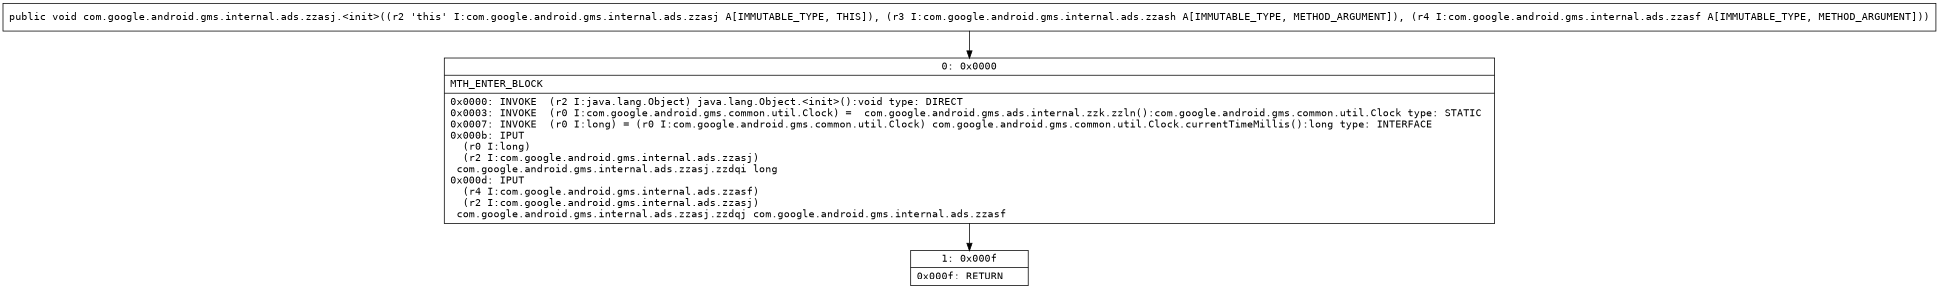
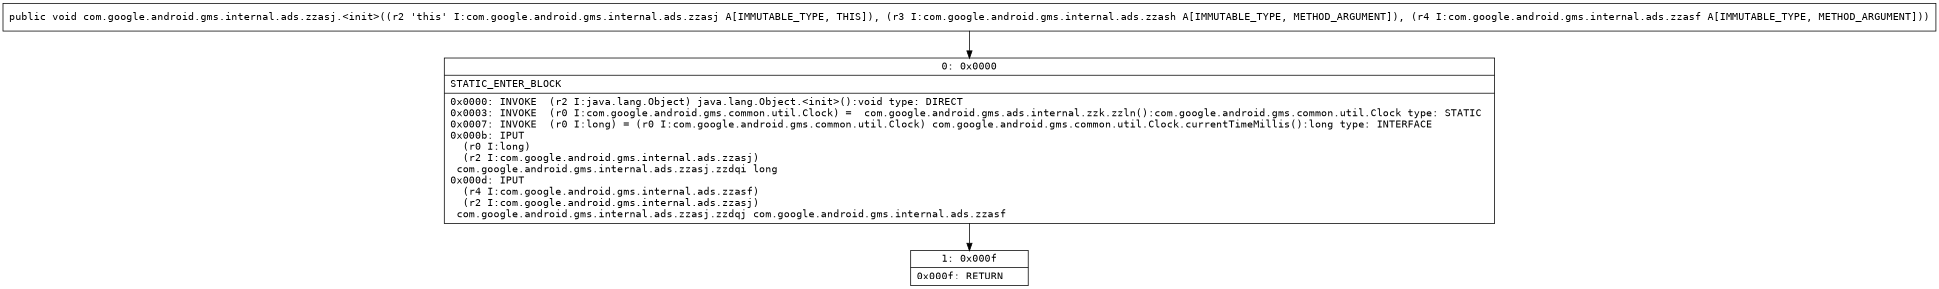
(497, 84) -> (506, 84)
